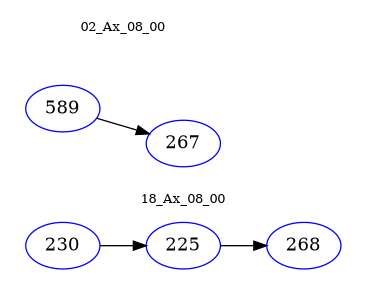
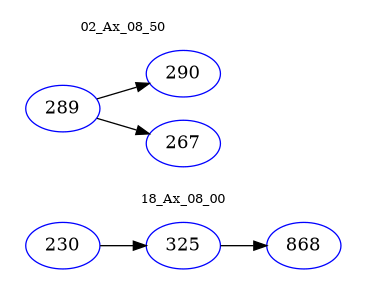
(123, 28) -> (123, 28)
none -> (183, 74)
(63, 109) -> (63, 109)
(183, 246) -> (183, 246)
(304, 246) -> (304, 246)
